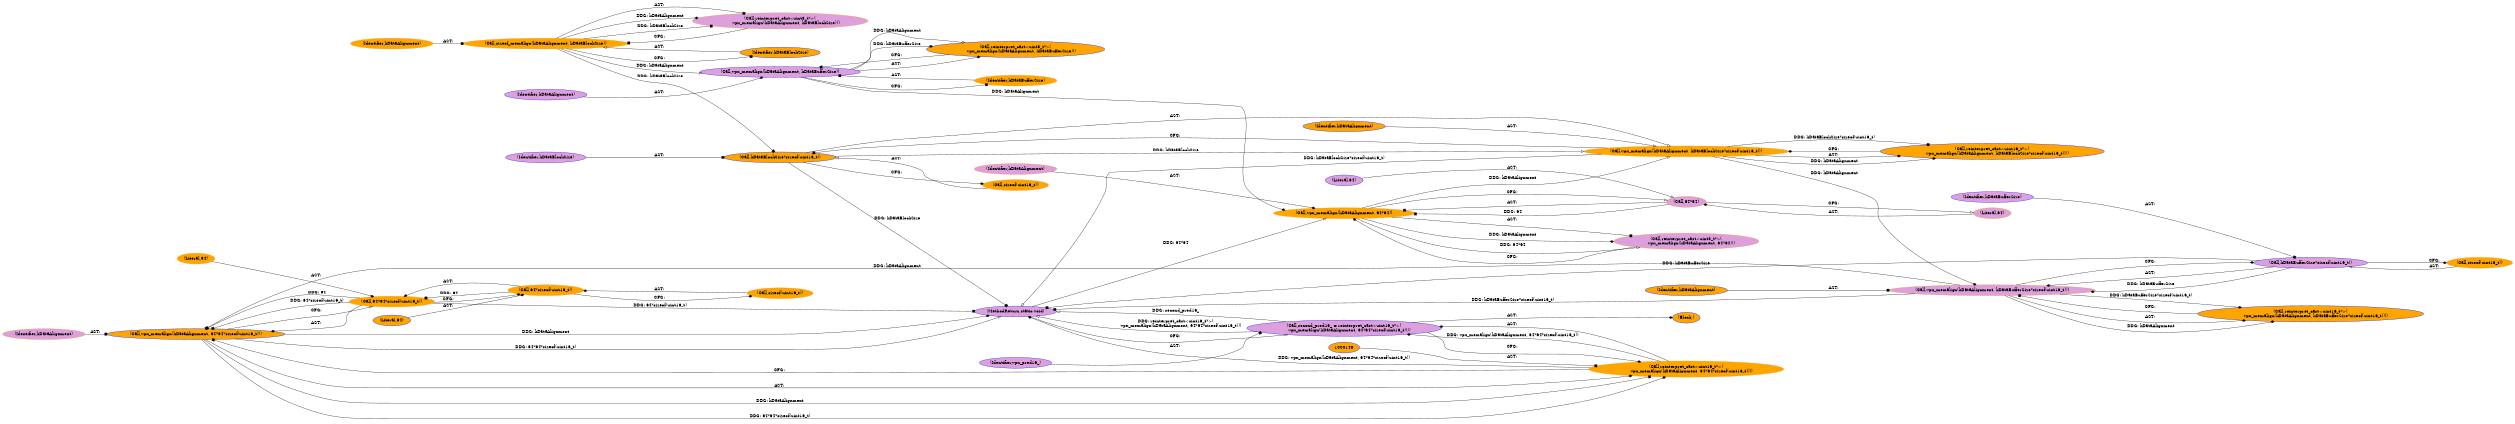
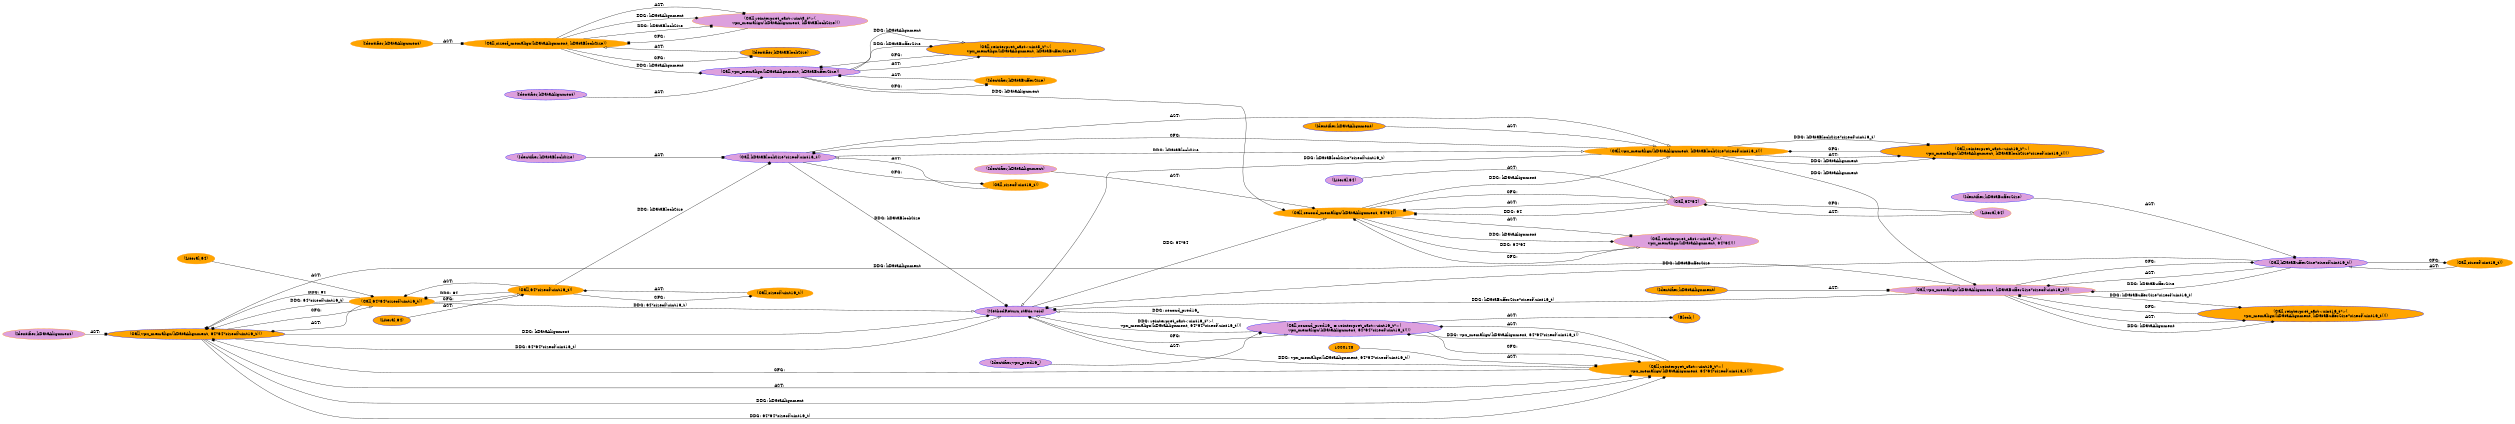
(629, 67) -> (629, 67)
(672, 85) -> (661, 225)
(780, 157) -> (780, 157)
(1344, 213) -> (1344, 213)
(476, 300) -> (476, 300)
(702, 308) -> (702, 308)
